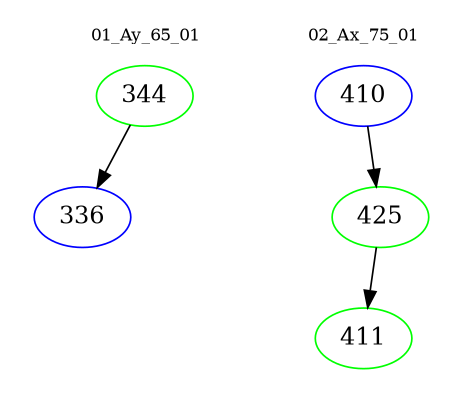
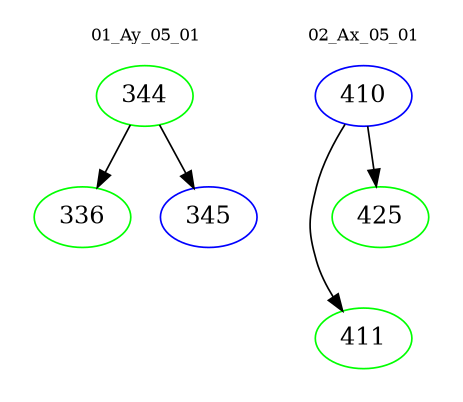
(146, 36) -> (146, 36)
(364, 36) -> (364, 36)
(82, 217) -> (82, 217)
none -> (209, 217)
(373, 269) -> (312, 209)
